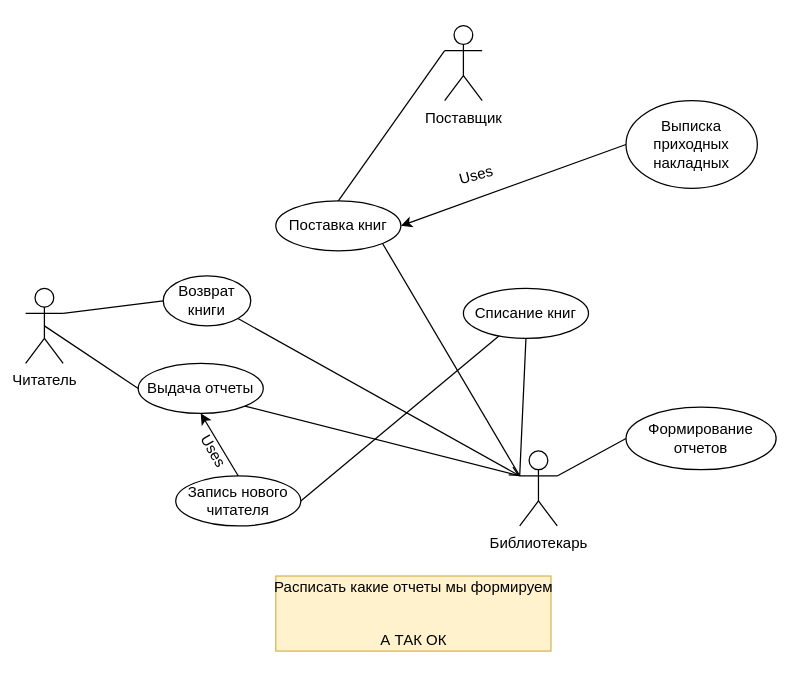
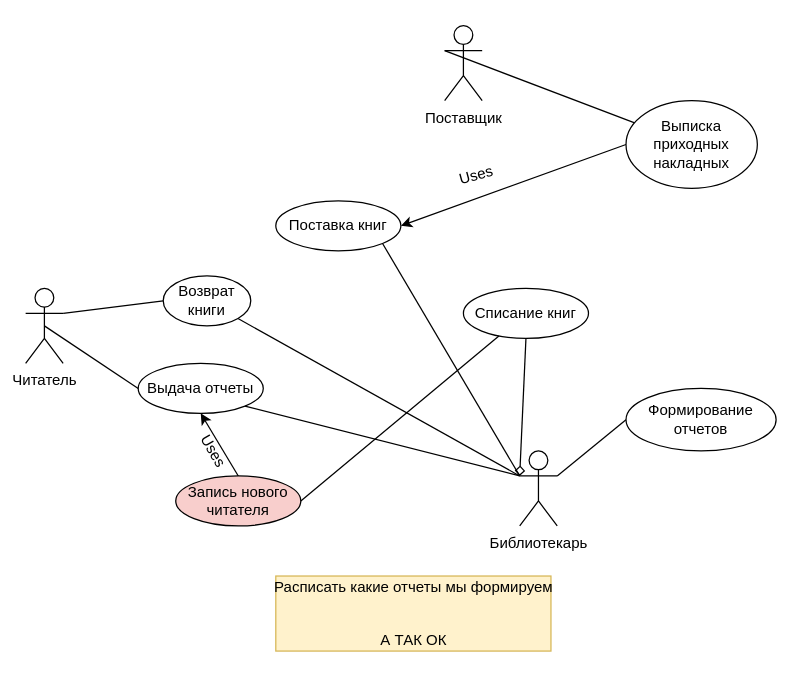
(391, 126) -> (542, 88)
(701, 438) -> (701, 419)
(520, 468) -> (520, 465)
(512, 471) -> (512, 471)
(238, 501) -> (238, 501)
